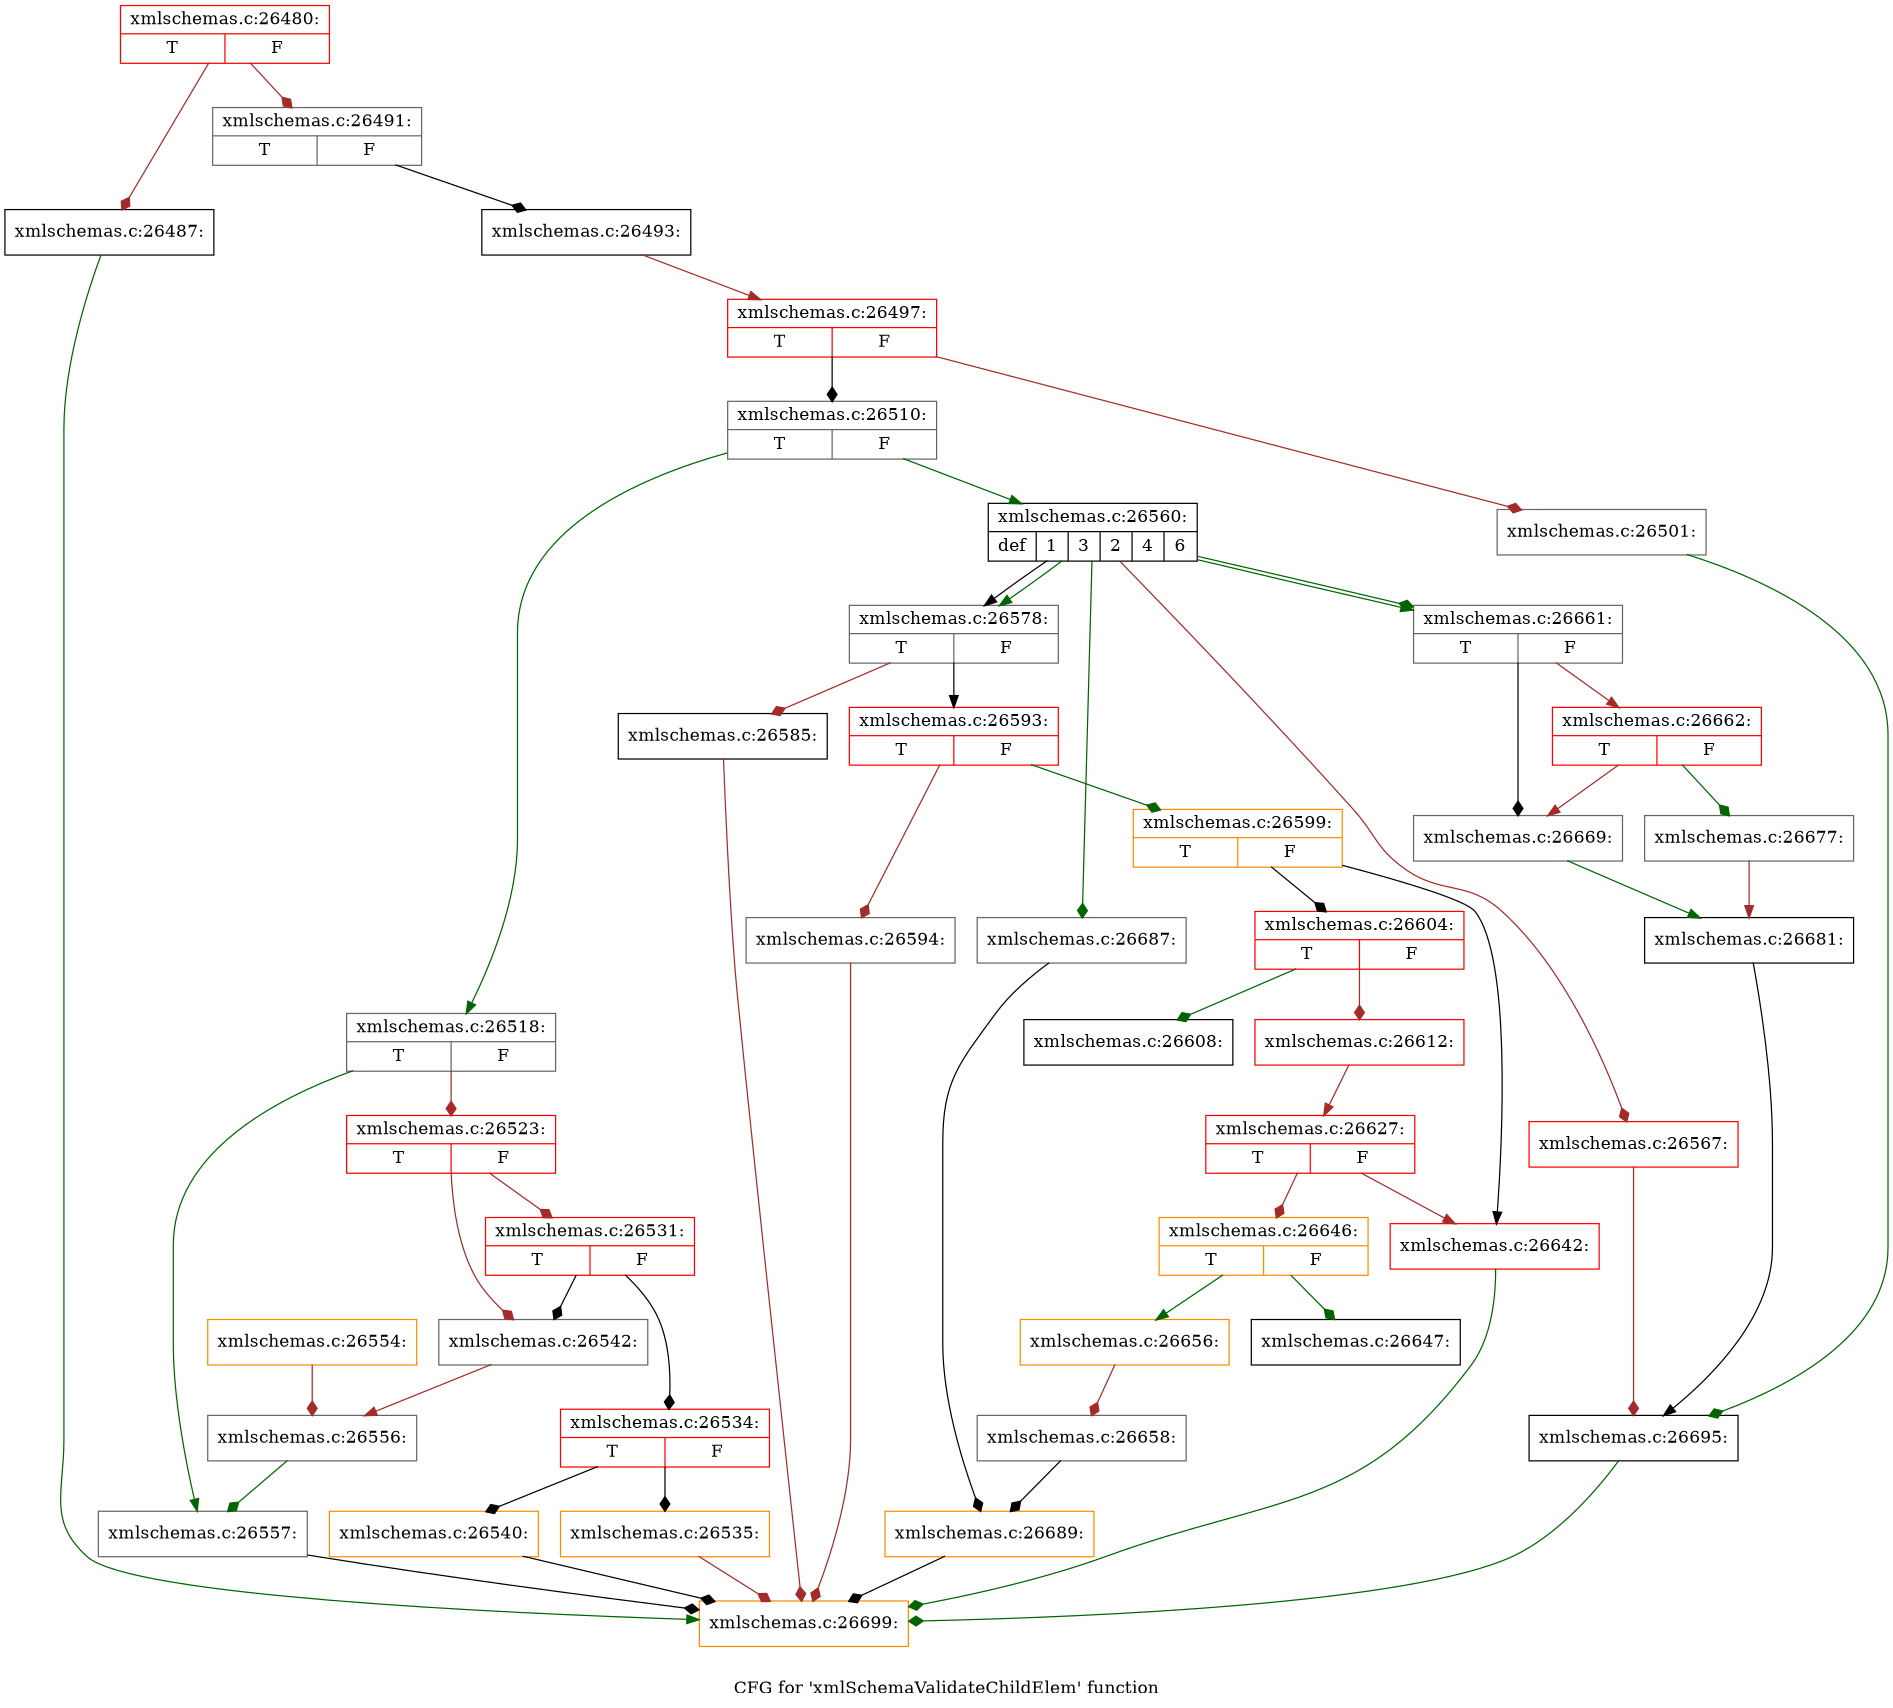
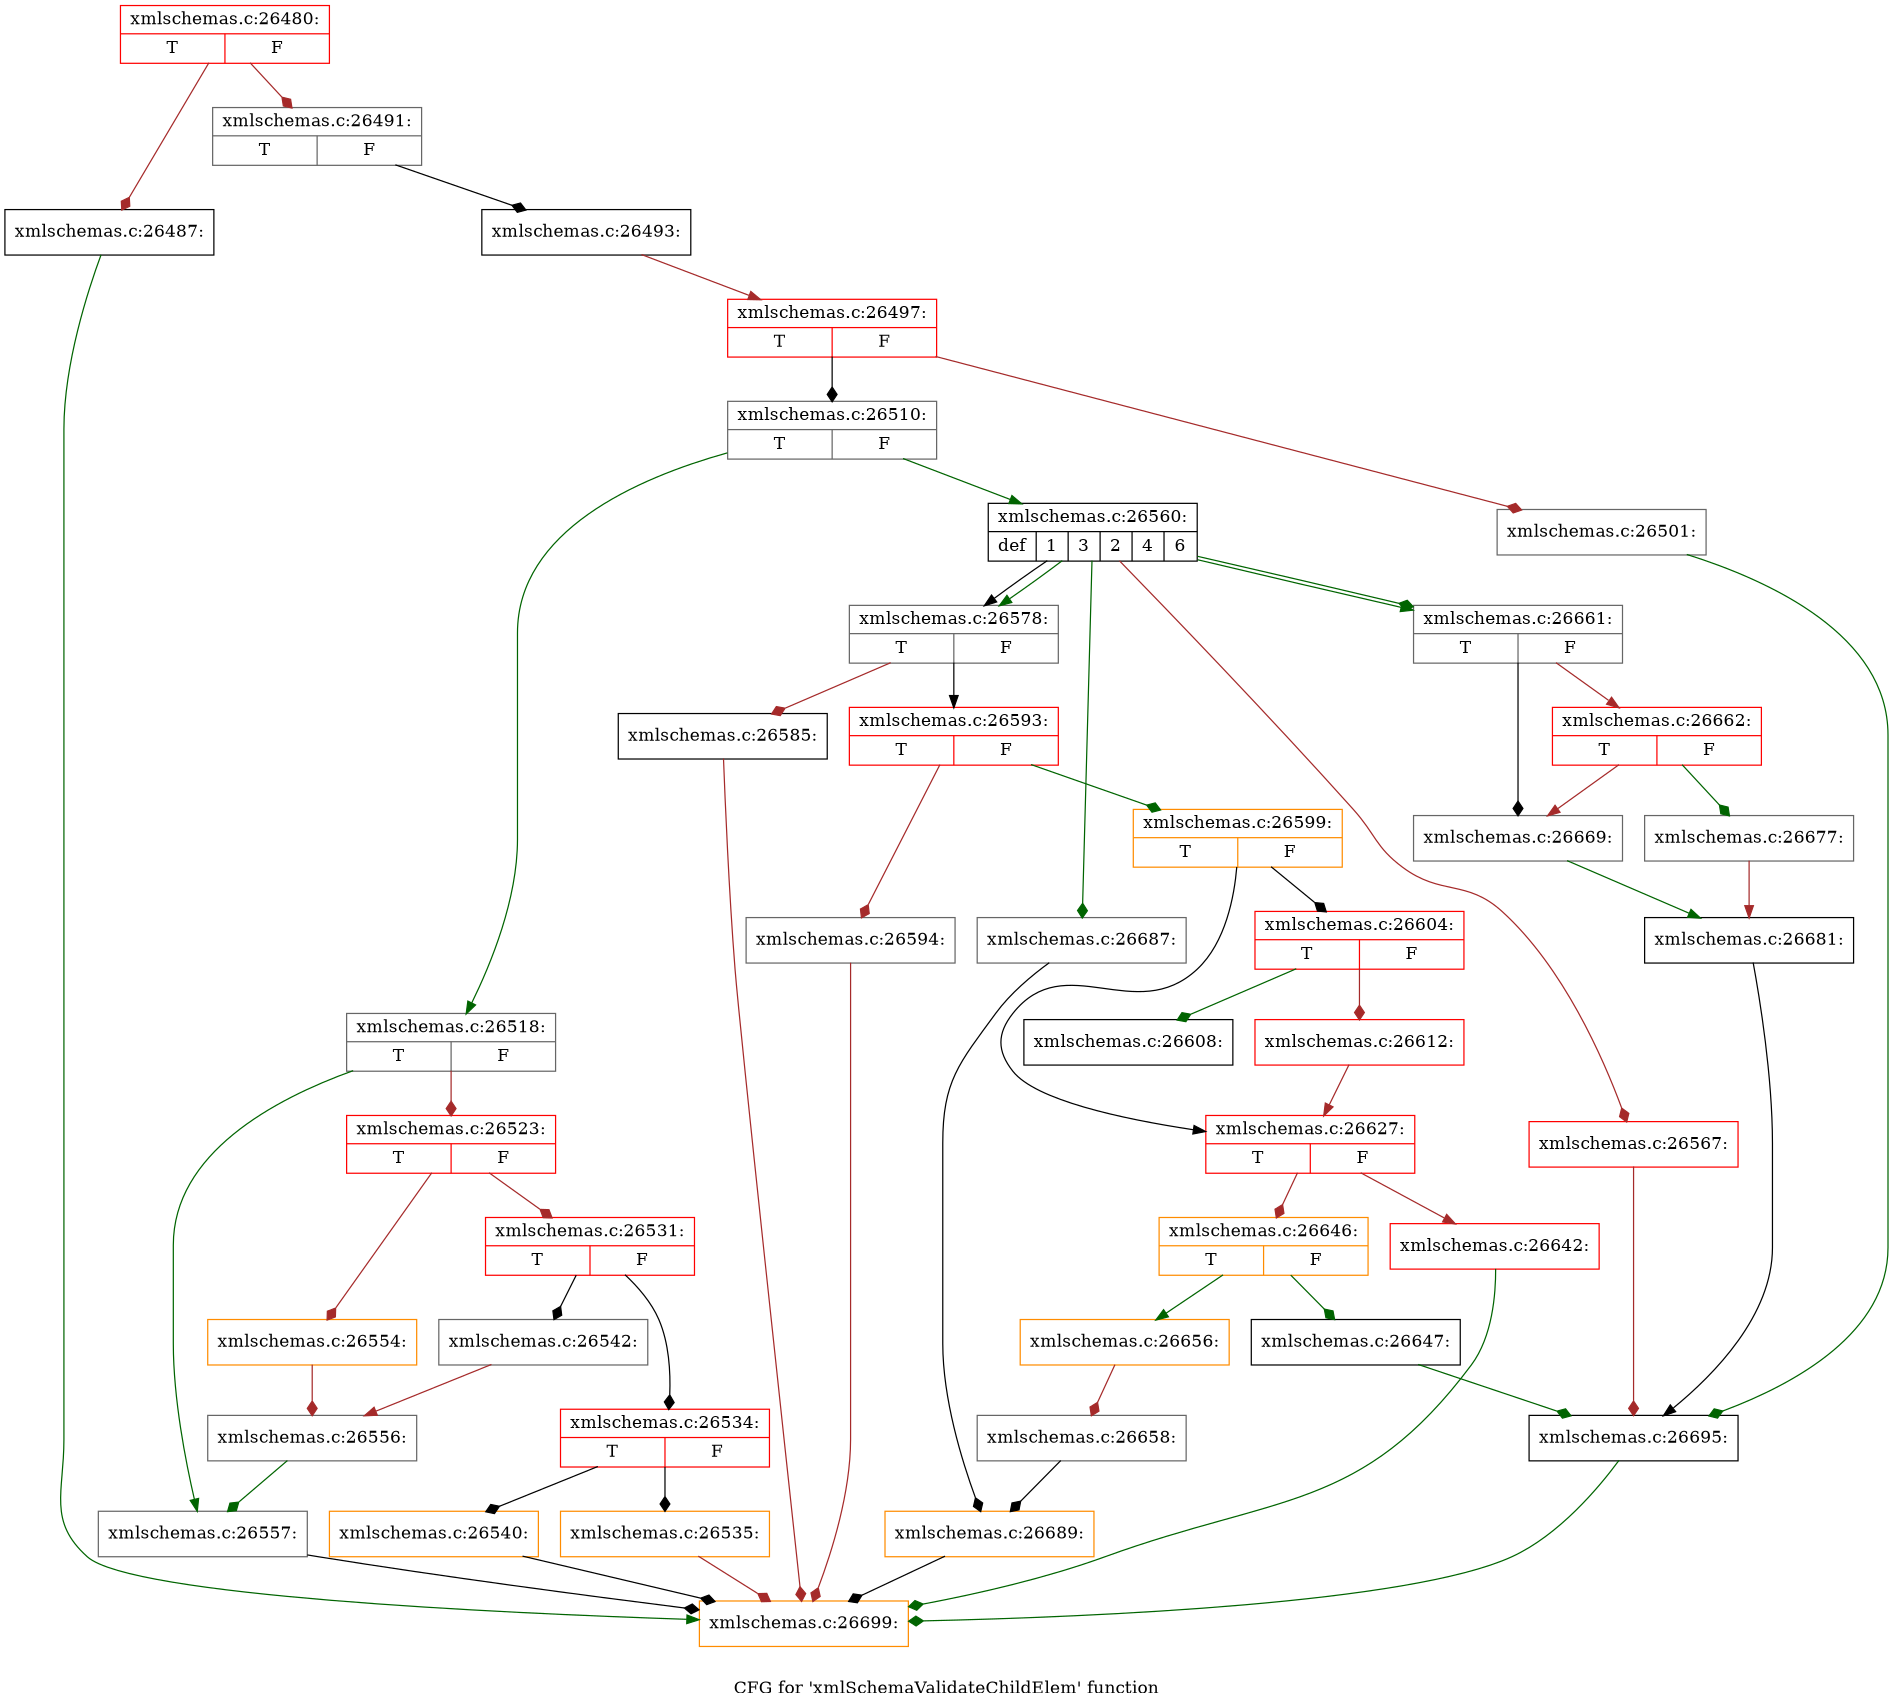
(1497, 989) -> (1033, 995)
(463, 1247) -> (384, 1240)
none -> (1487, 1388)
